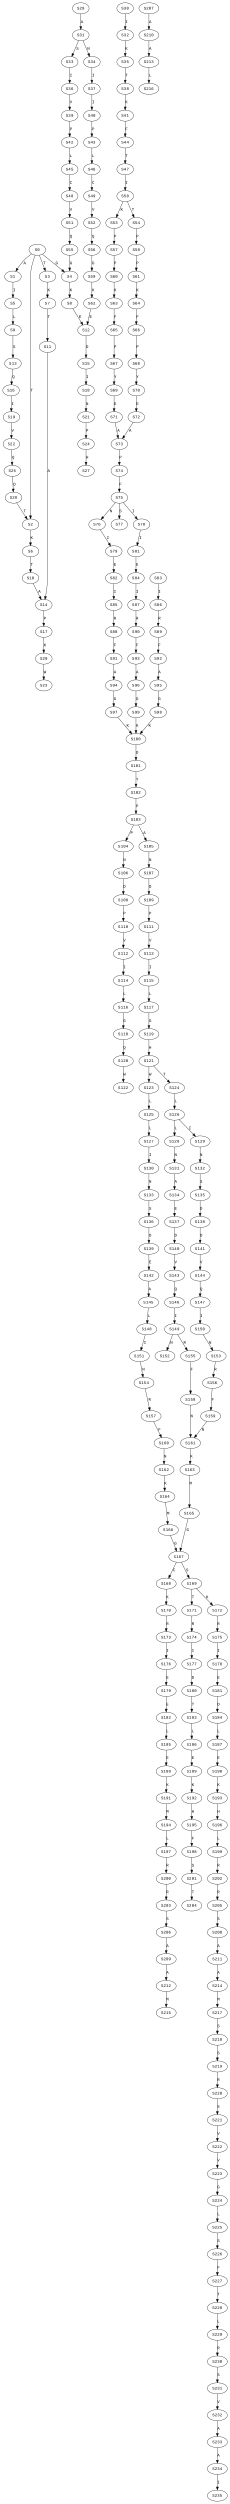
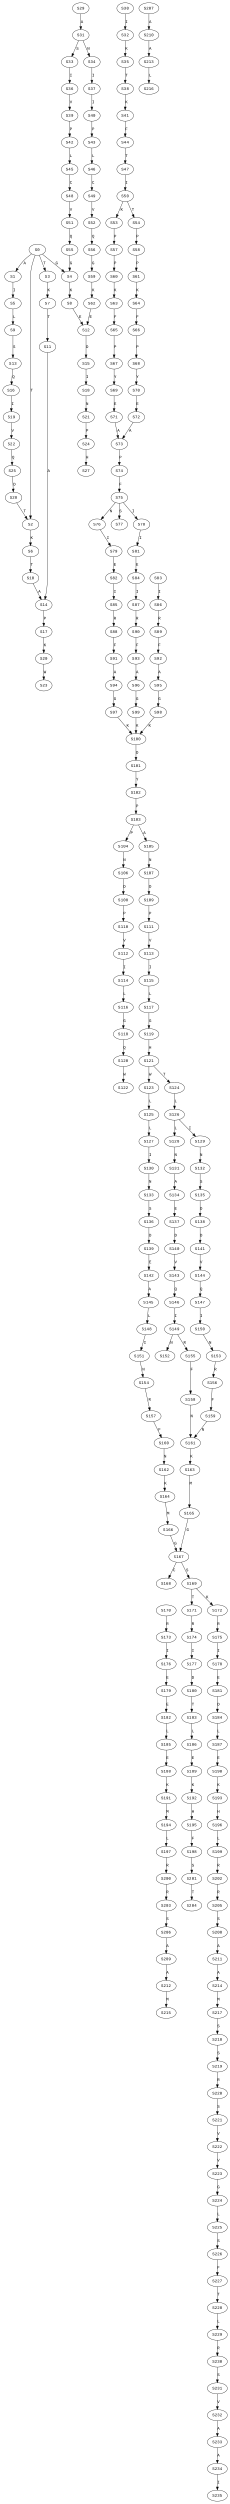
(166, 1595) -> none
